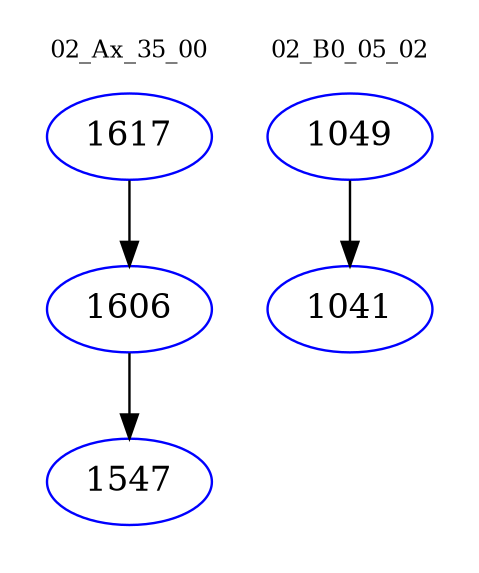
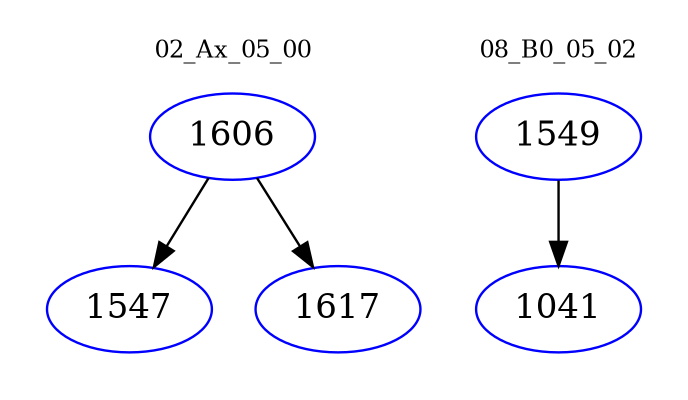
(129, 52) -> (234, 52)
(350, 52) -> (559, 52)
(350, 137) -> (559, 137)
(129, 211) -> (278, 212)
